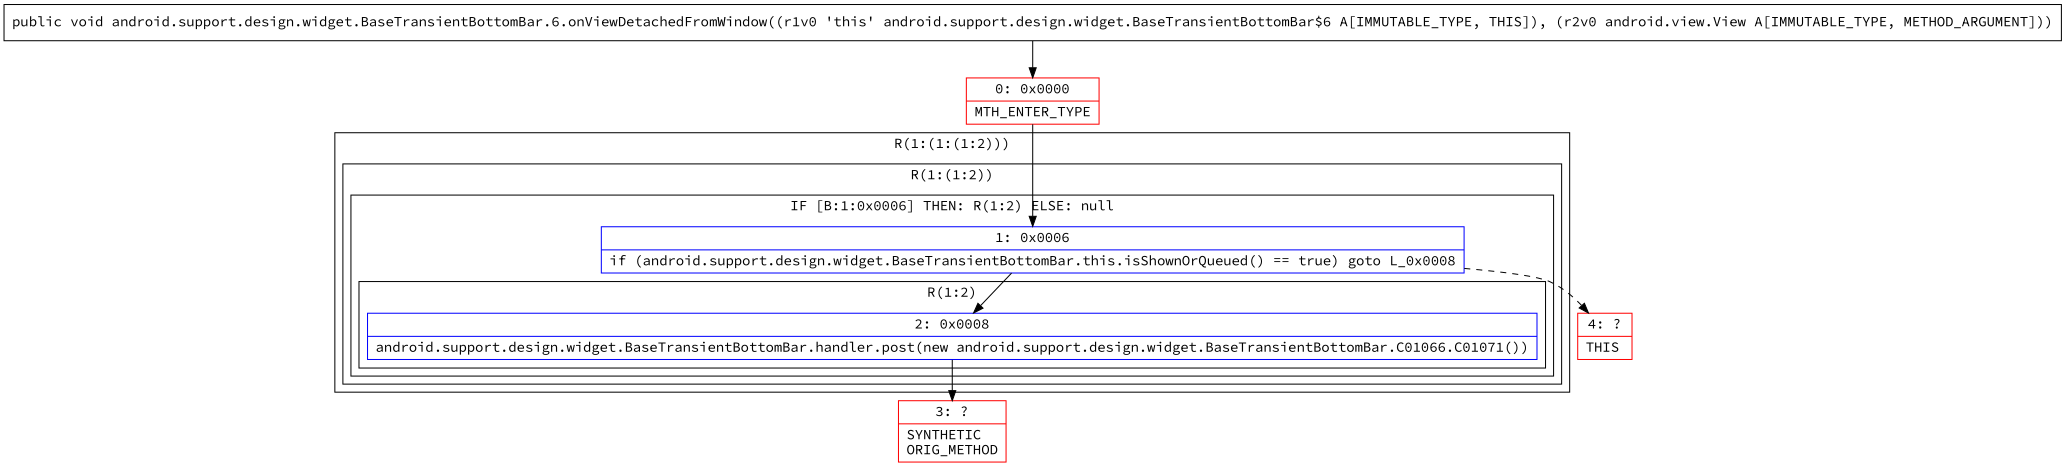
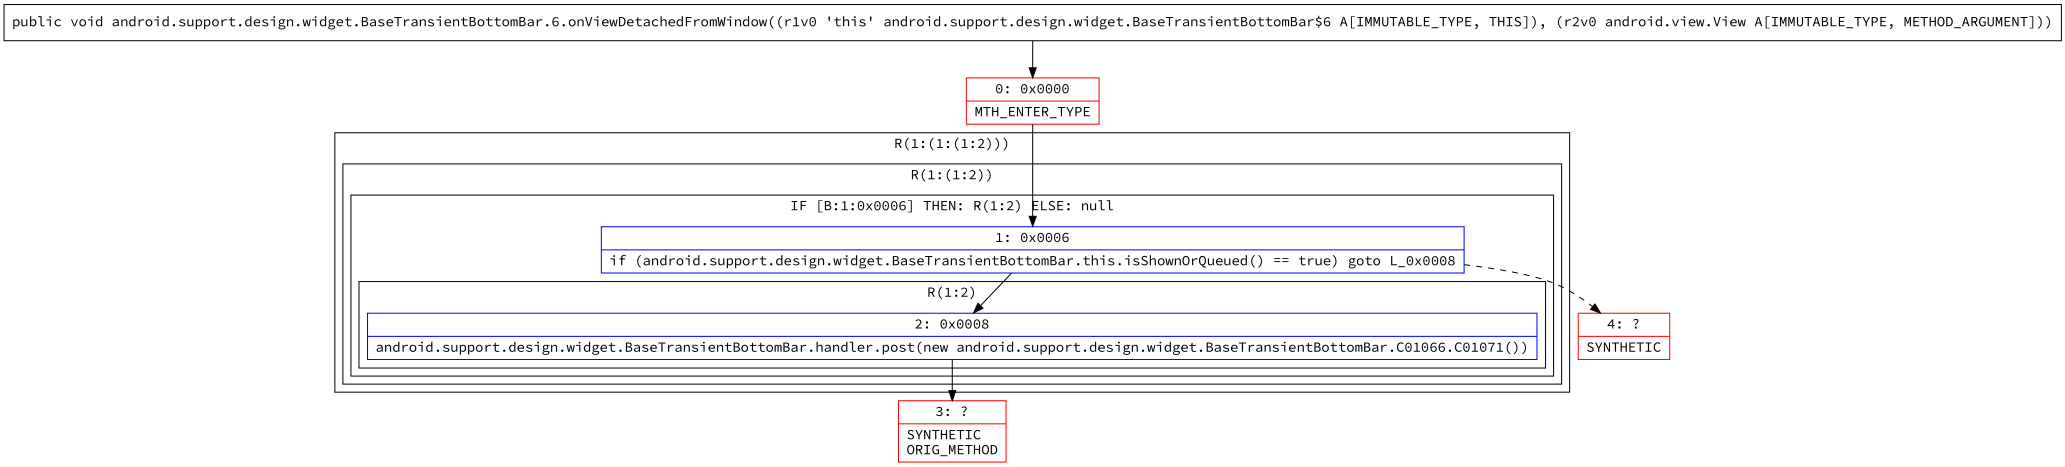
(1603, 347) -> (1624, 347)
